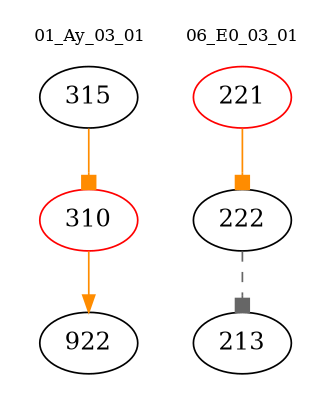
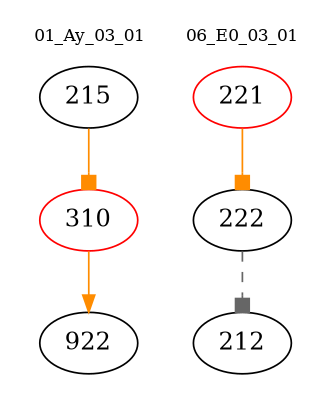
(89, 97) -> (89, 97)
(242, 343) -> (242, 343)
